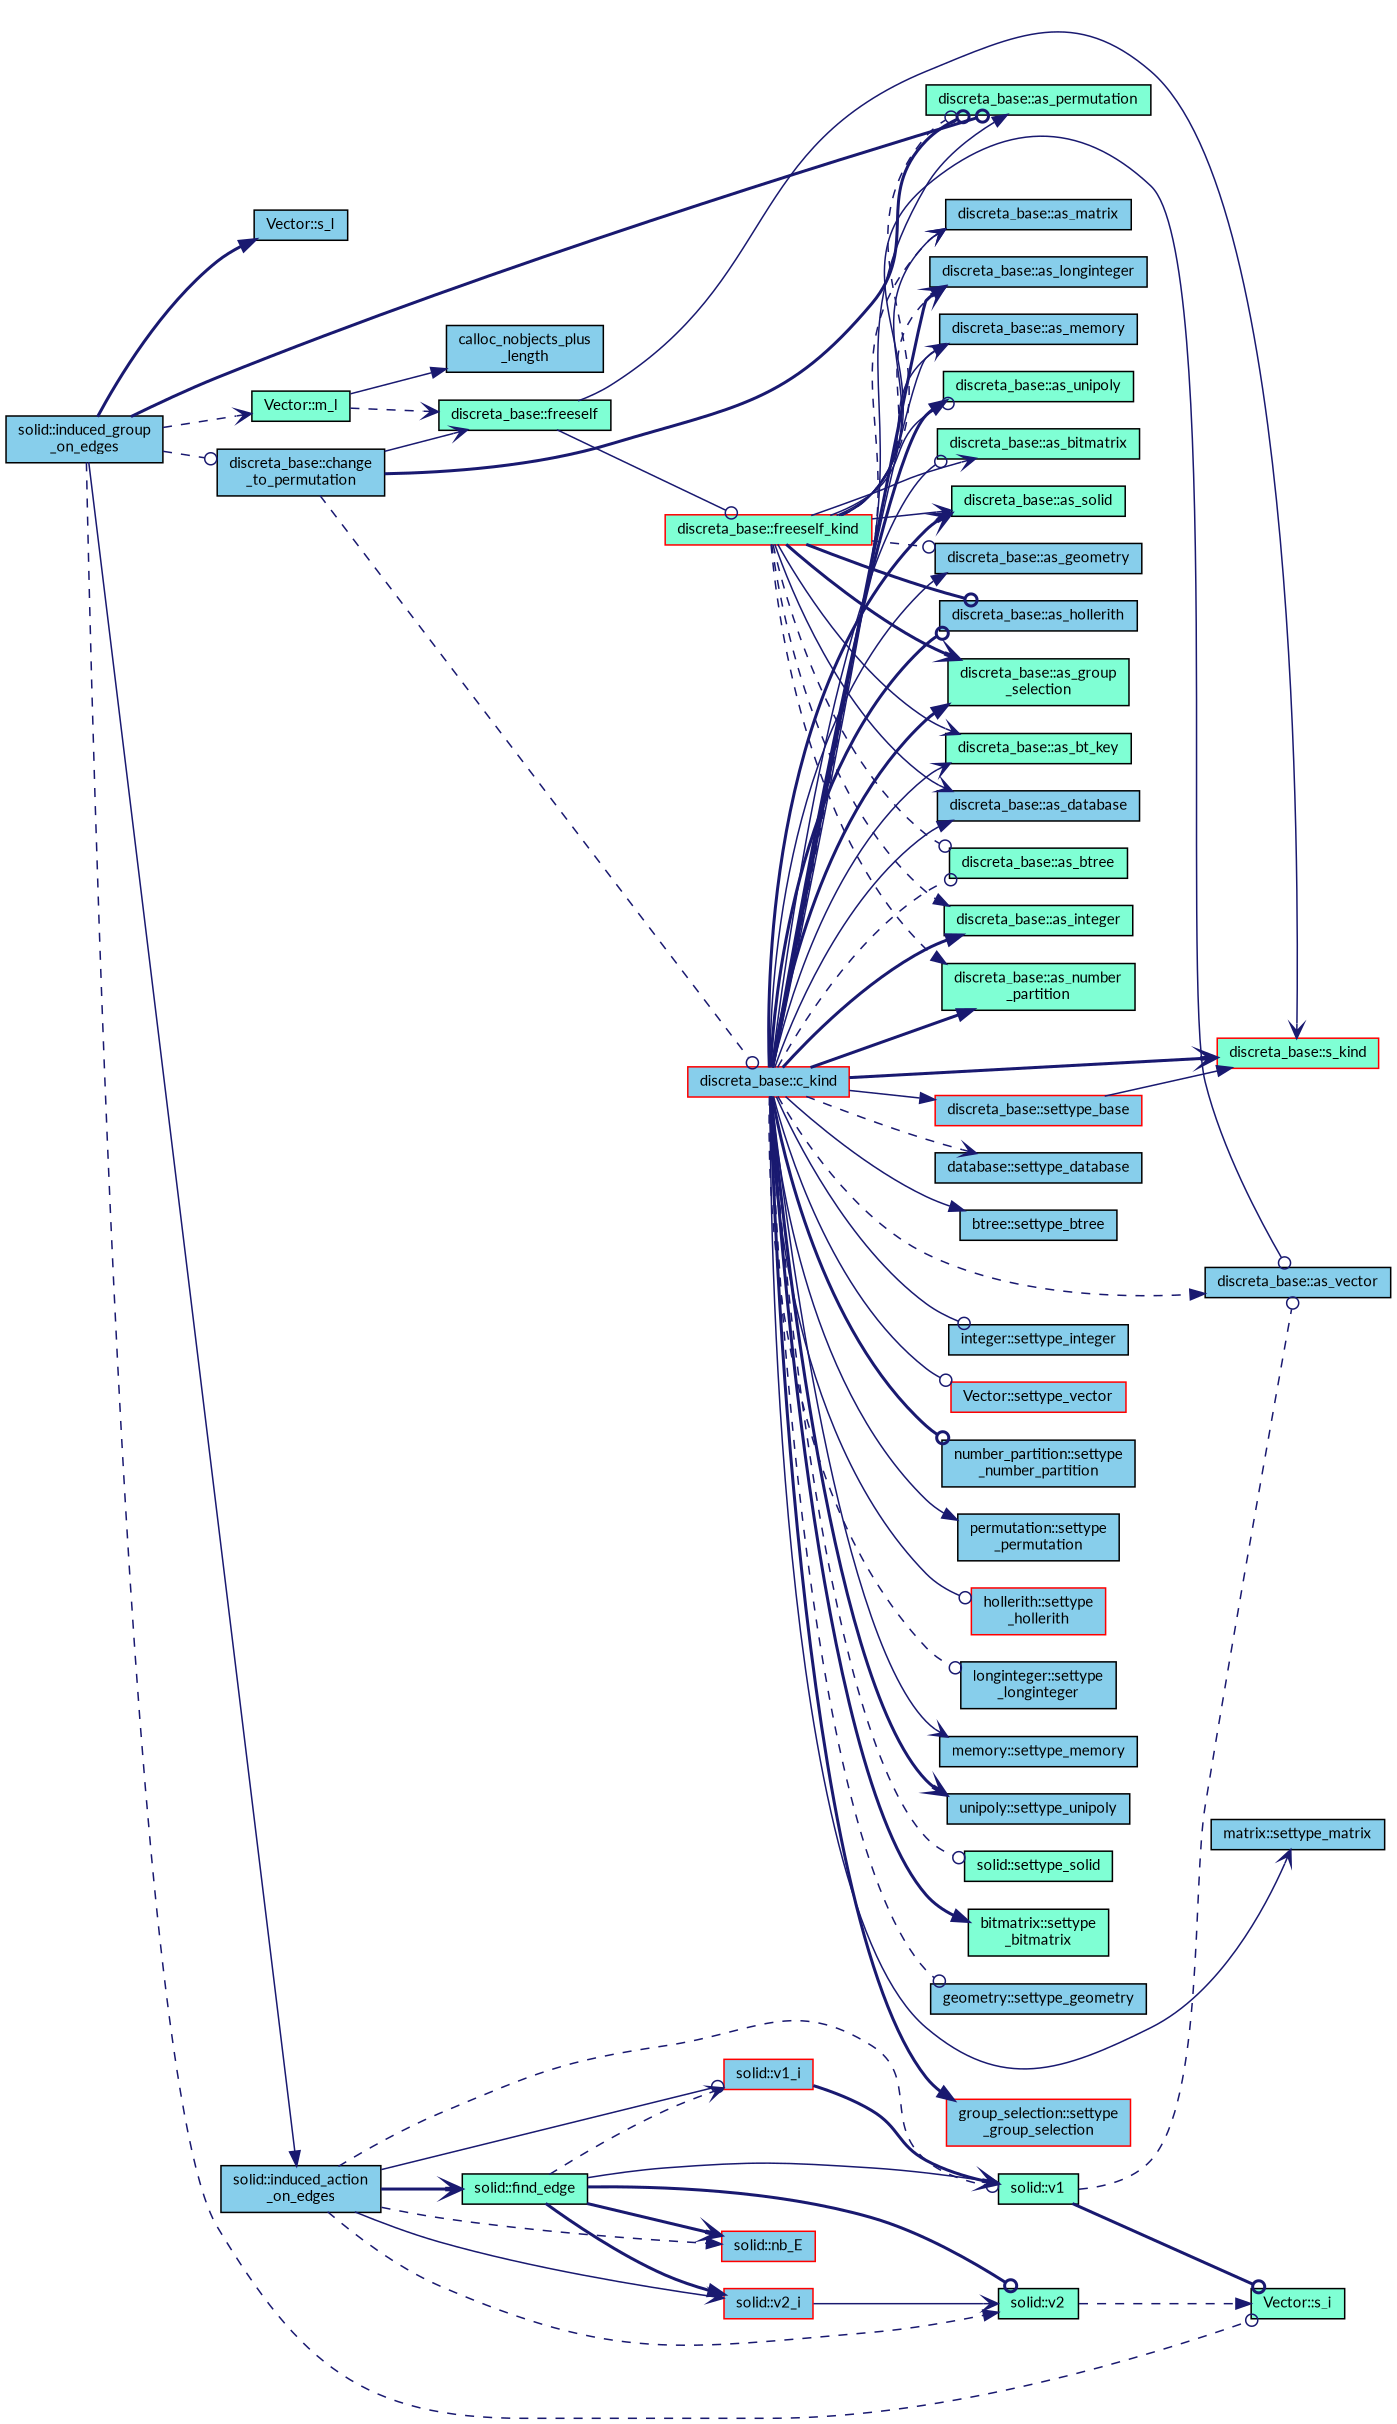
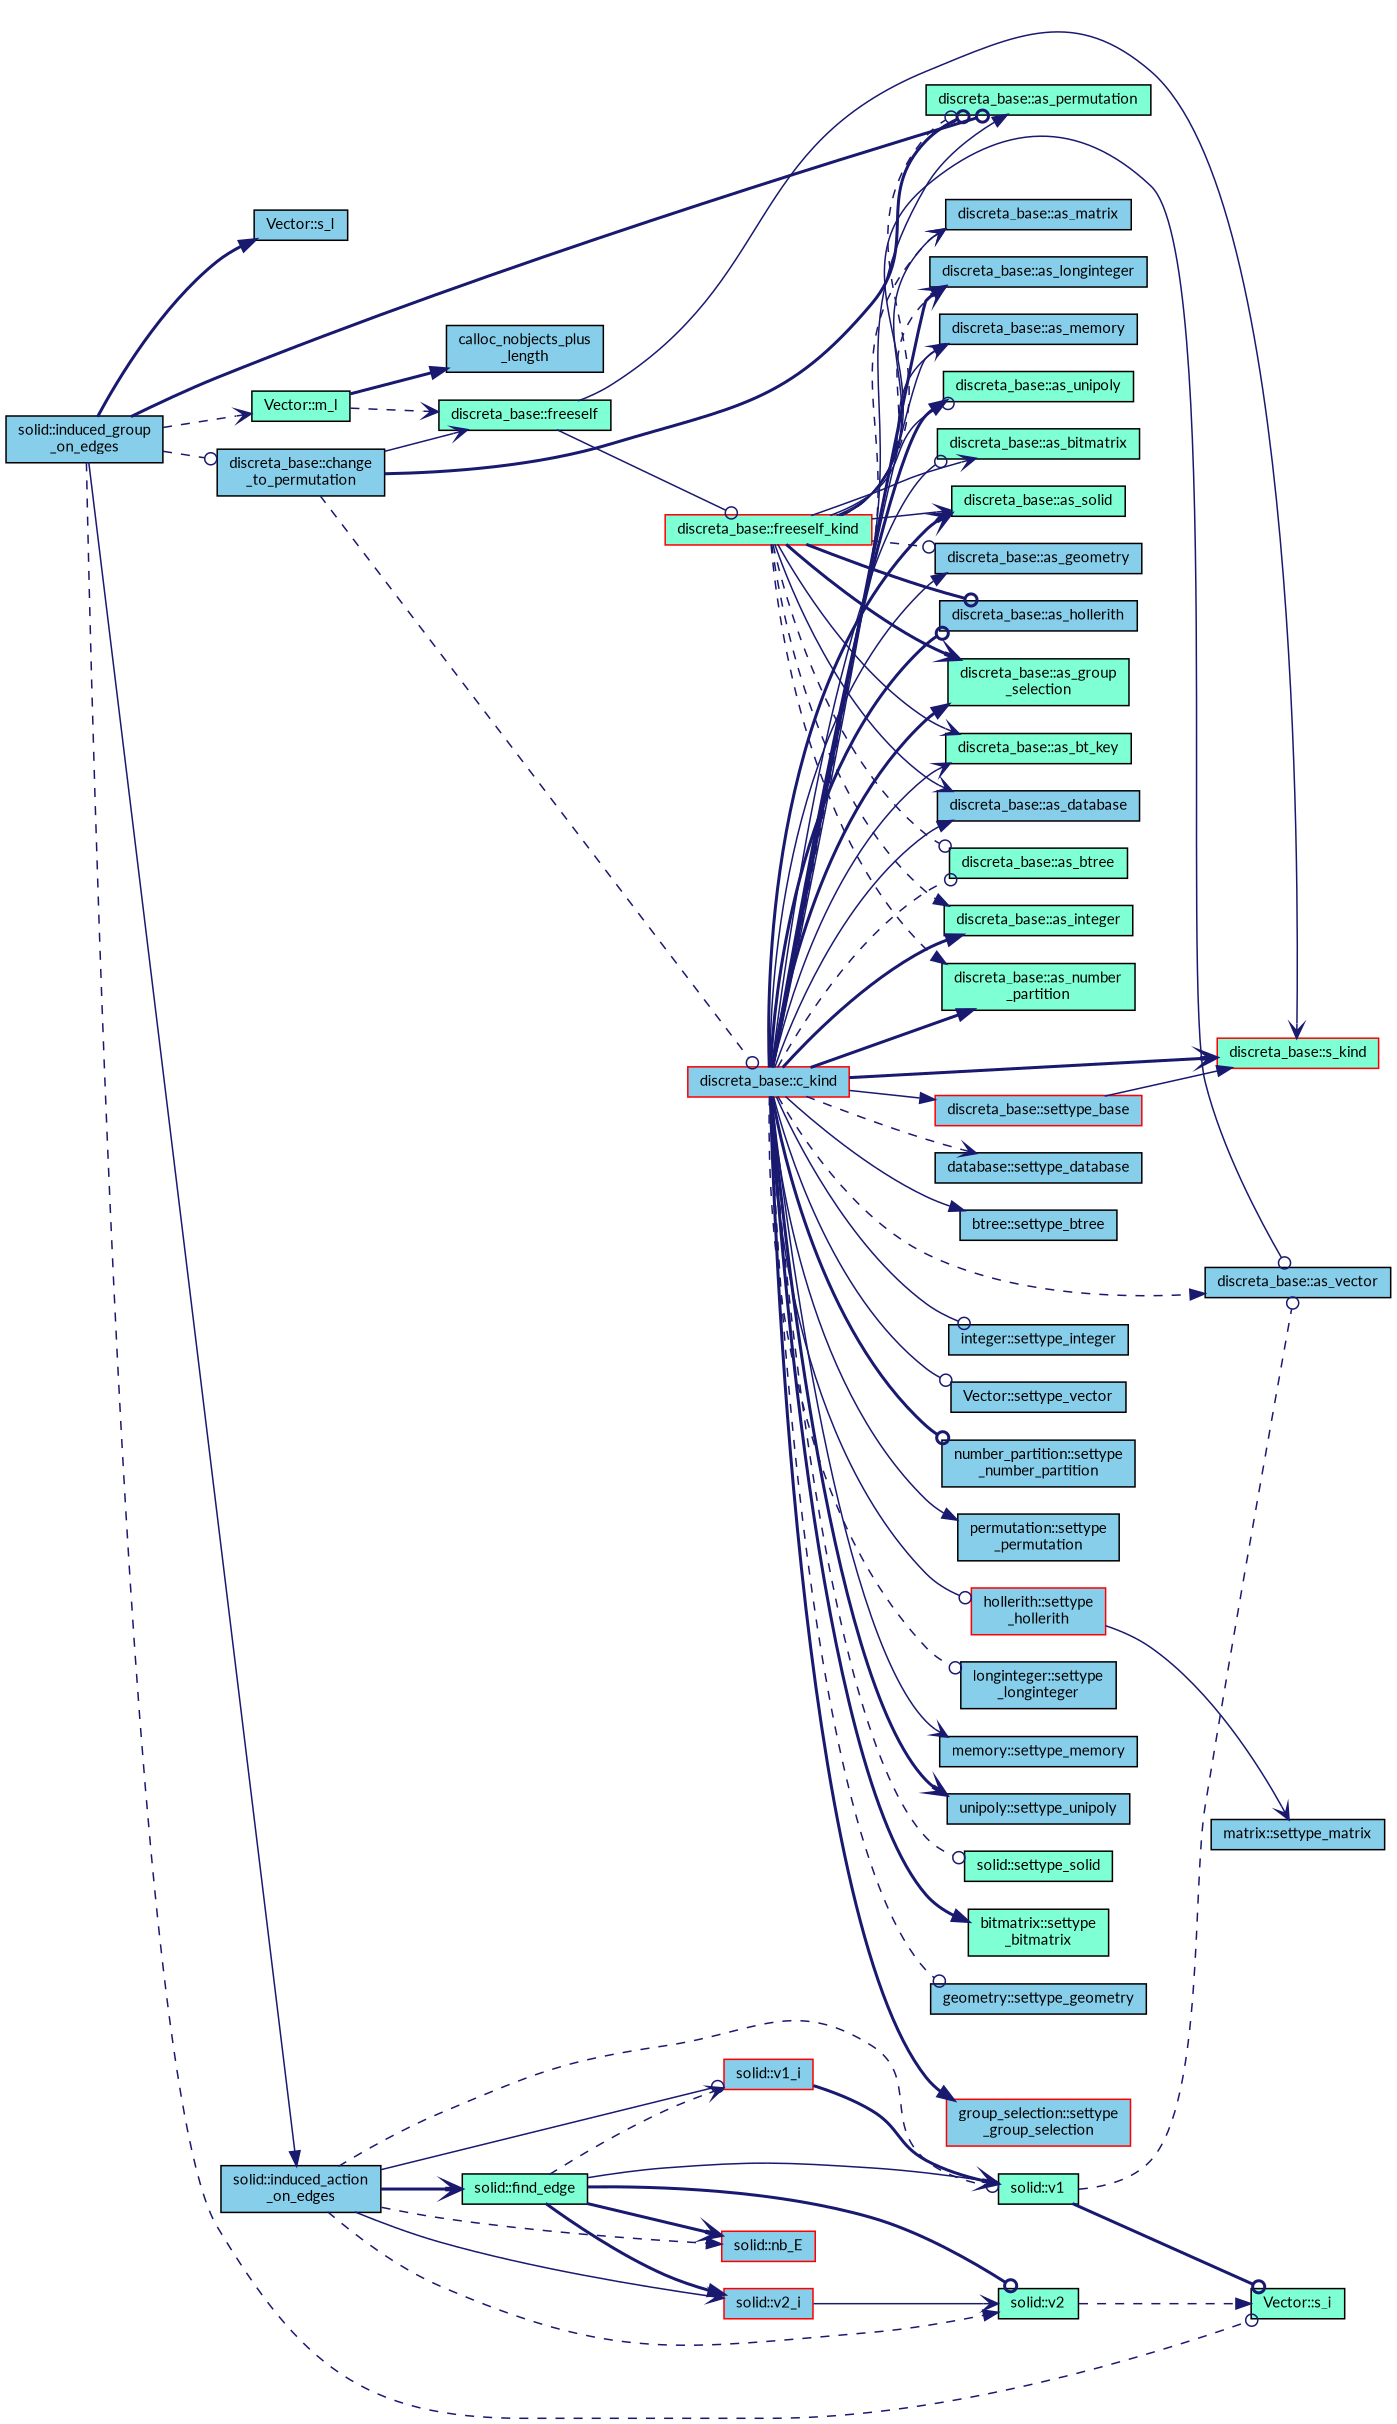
(391, 383) -> (391, 383)
(1038, 1397) -> (1038, 1397)
(885, 1968) -> (1209, 1701)
